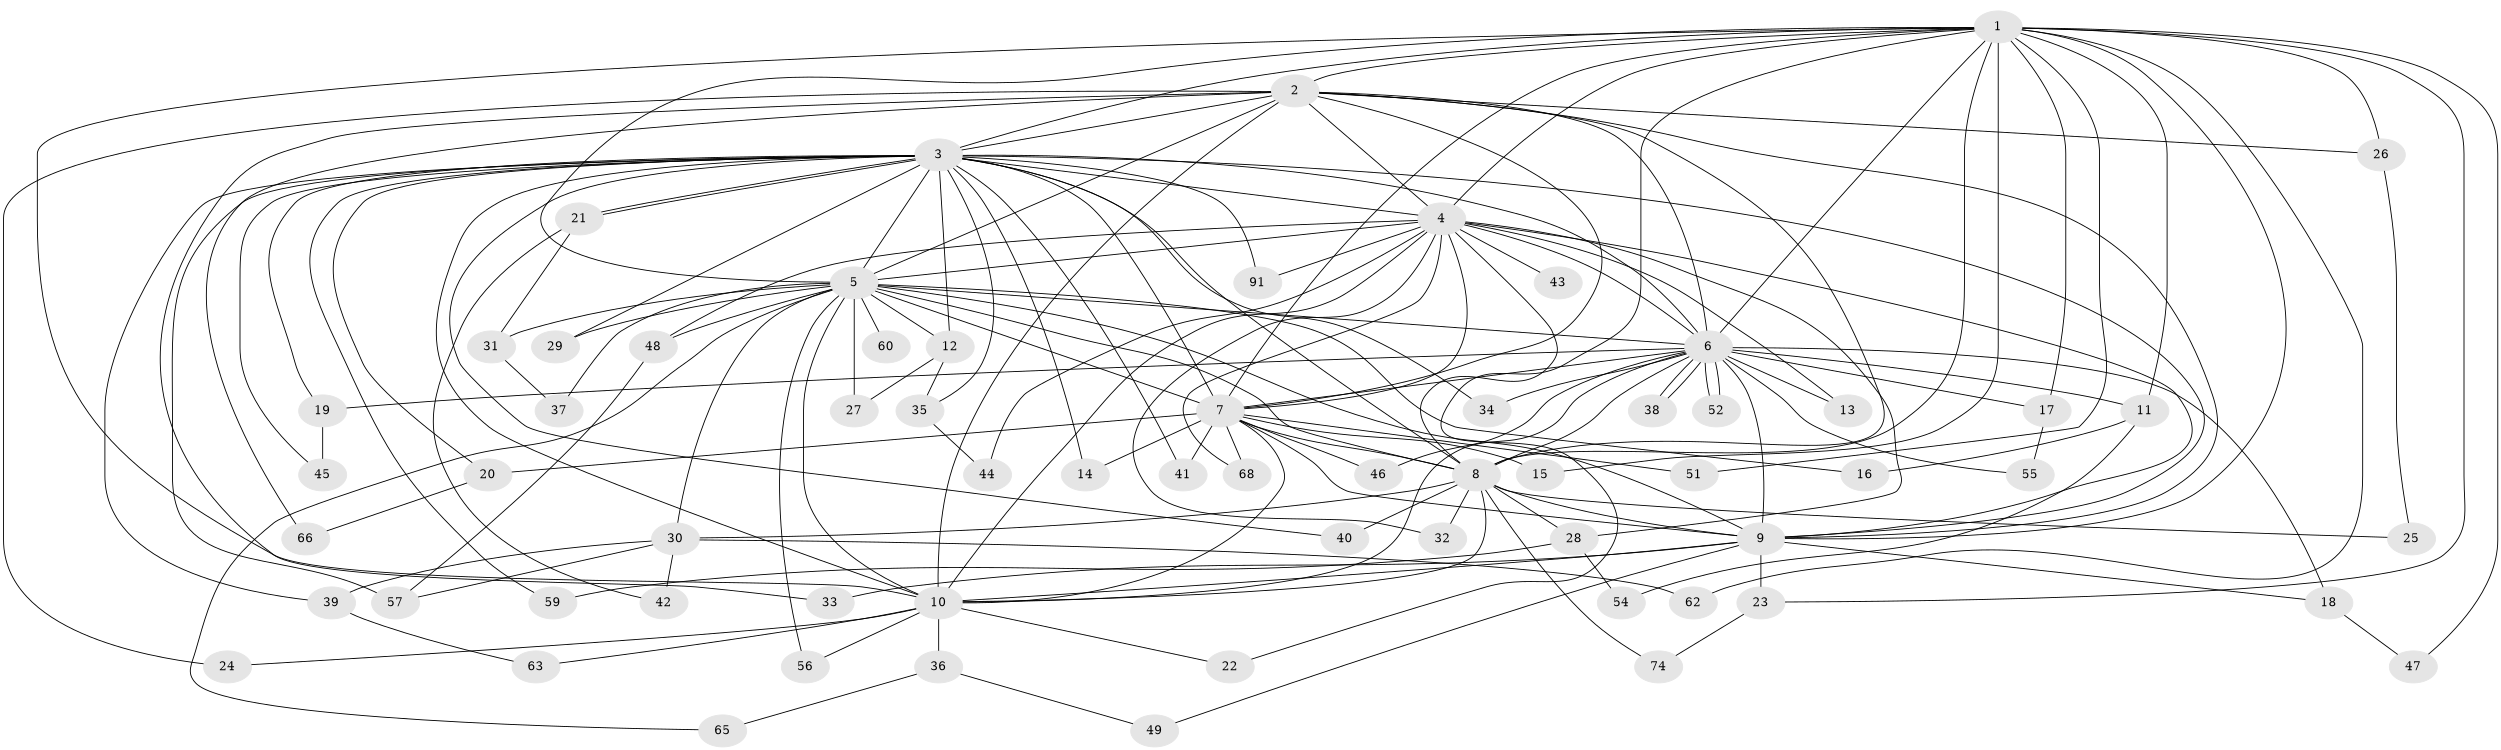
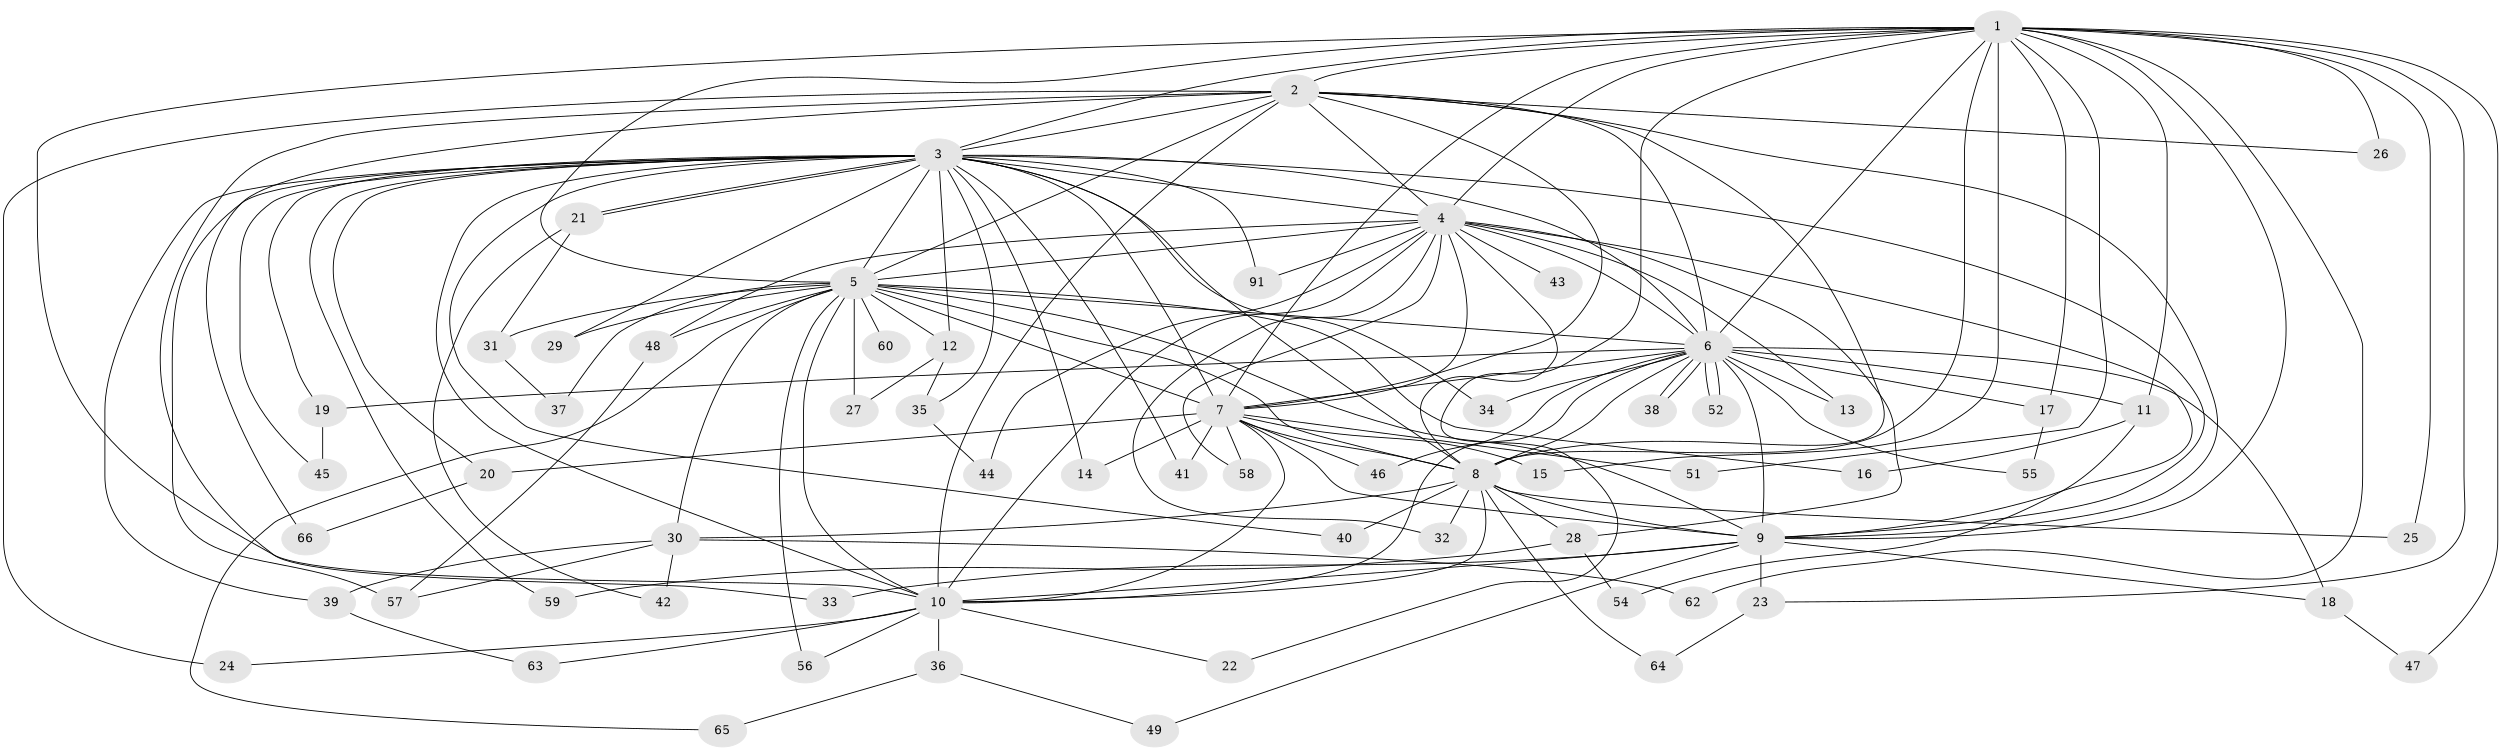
(2396, 347) -> (2419, 112)
(1247, 475) -> (1247, 475)
(1659, 667) -> (1659, 667)
